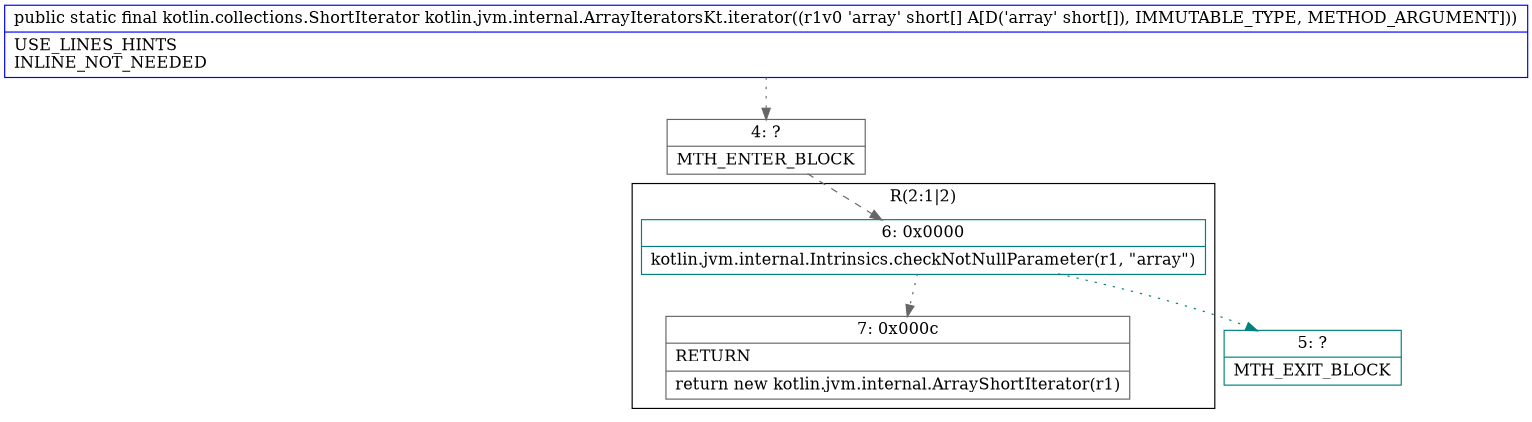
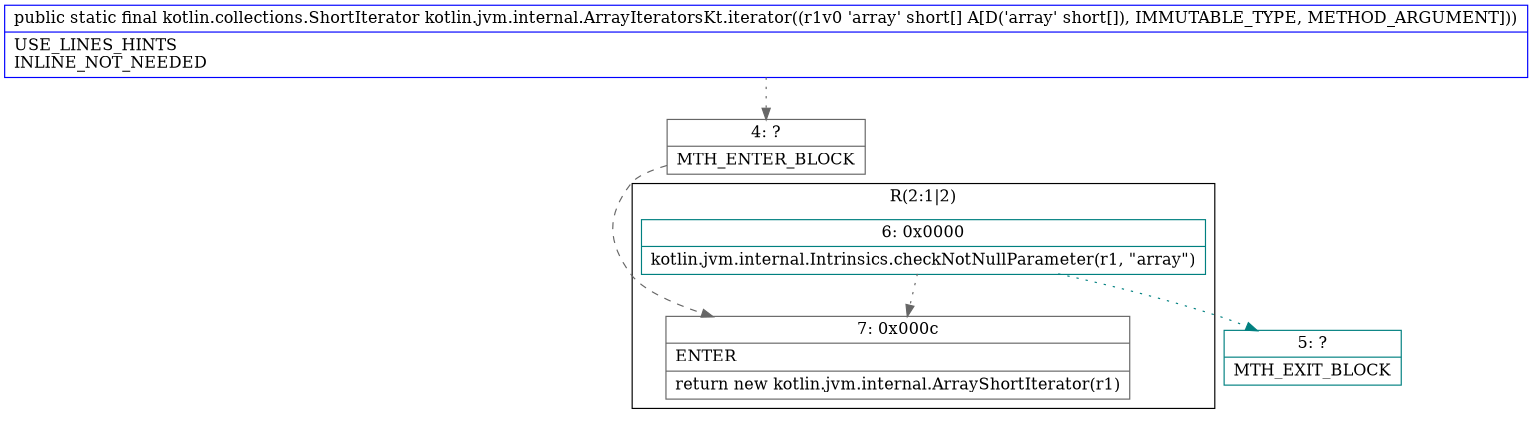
(840, 194) -> (617, 249)
(713, 357) -> (706, 357)
